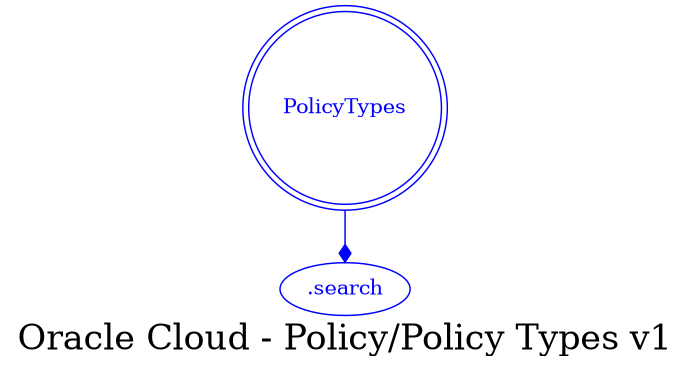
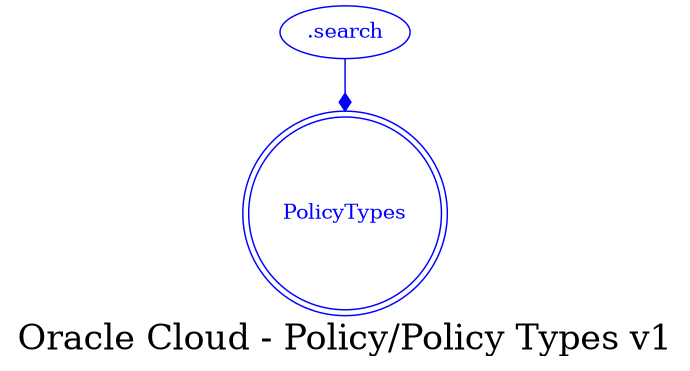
(345, 227) -> (345, 76)
